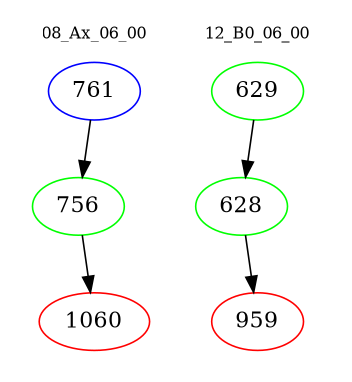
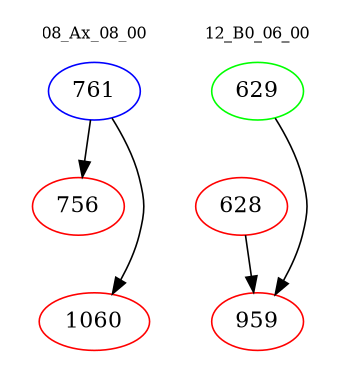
(94, 34) -> (94, 34)
(251, 140) -> (306, 198)
(78, 206) -> (78, 206)
(242, 206) -> (242, 206)
(85, 256) -> (143, 198)
